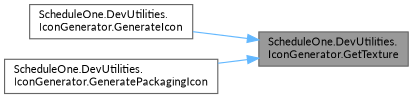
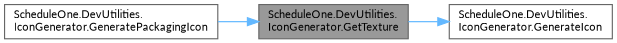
(220, 35) -> (423, 22)
